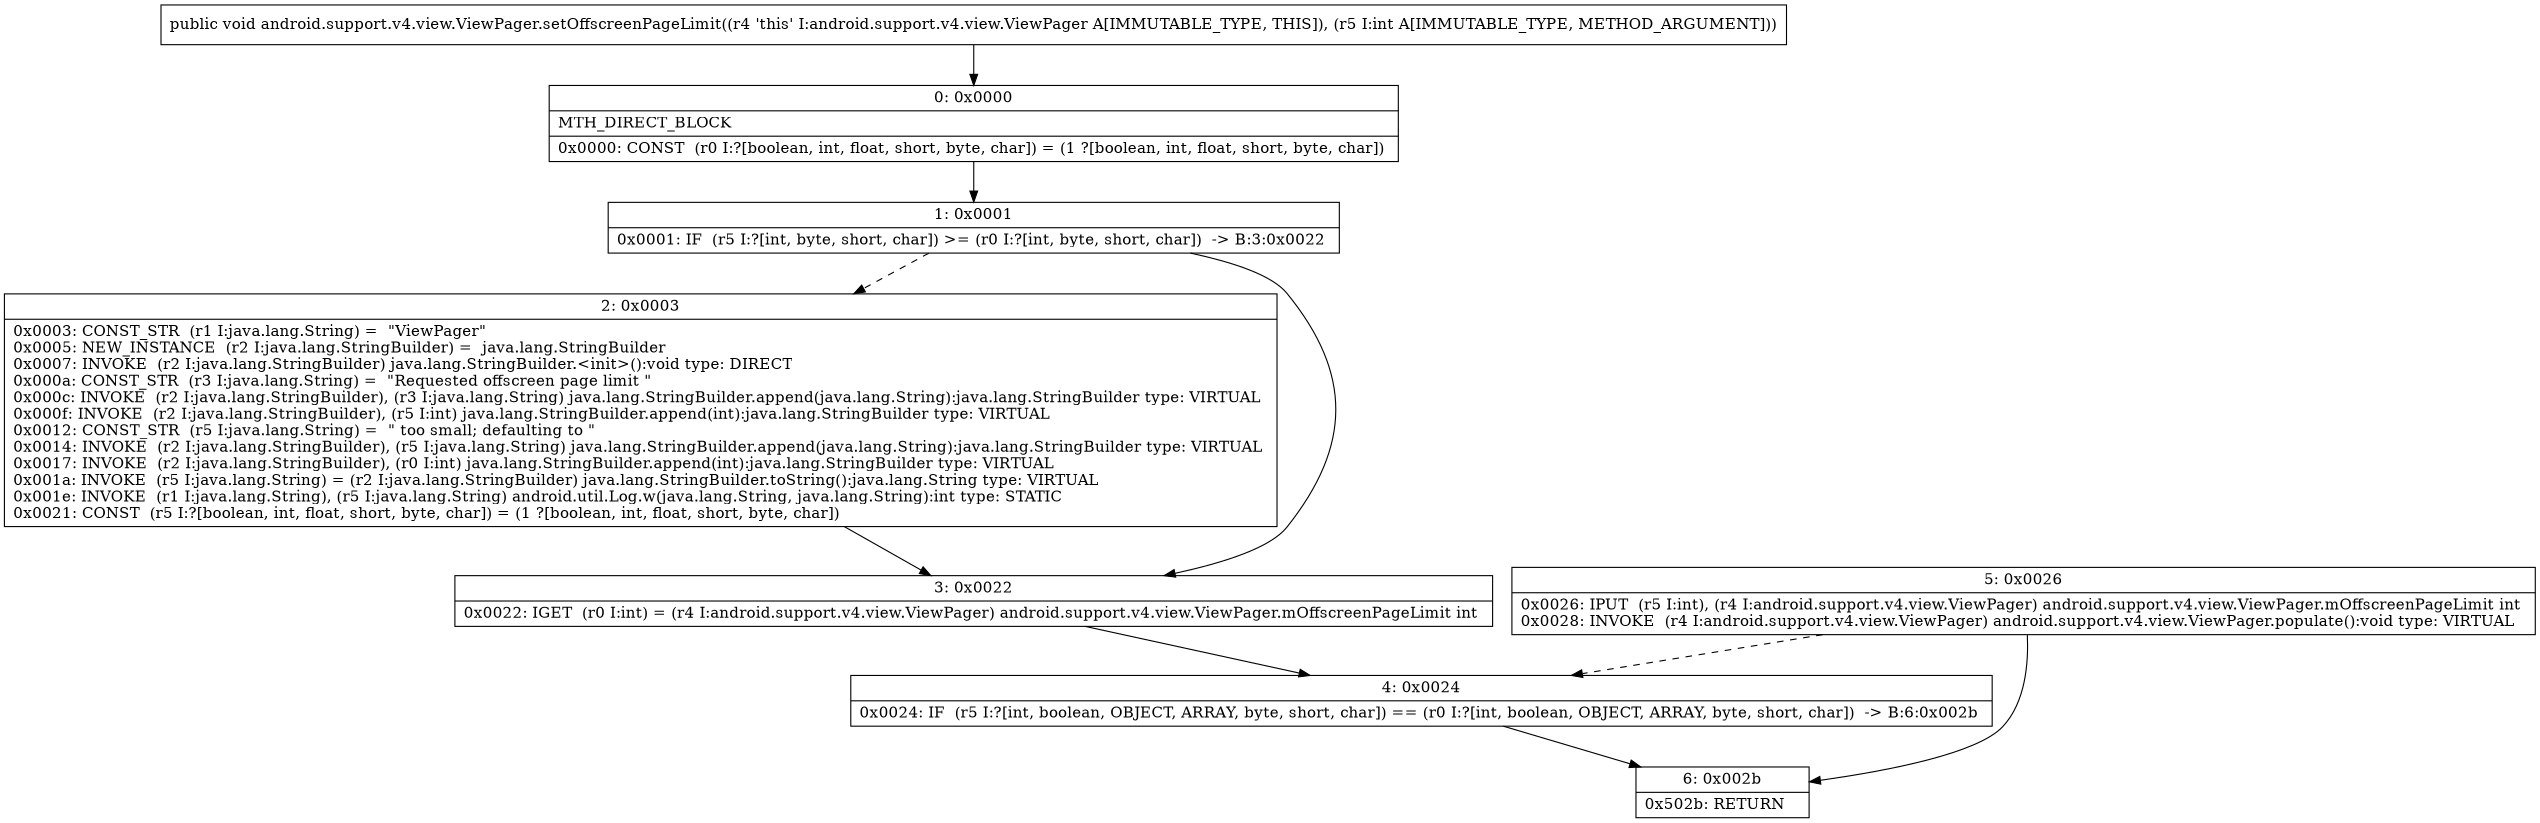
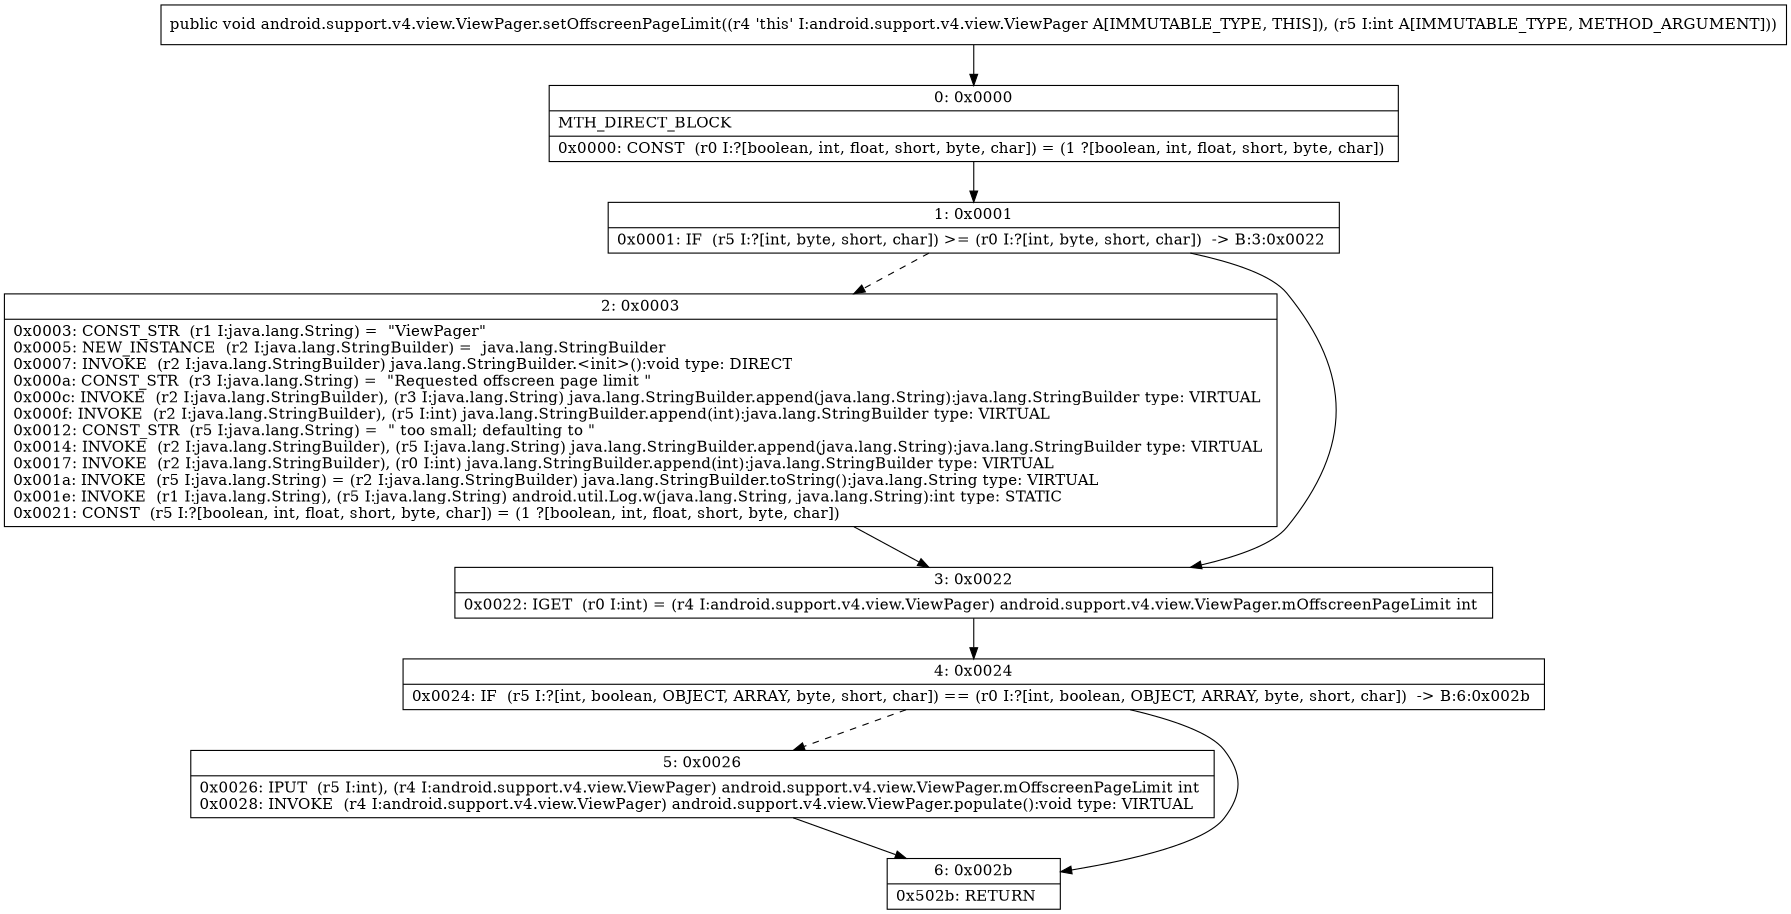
(1703, 654) -> (855, 728)
